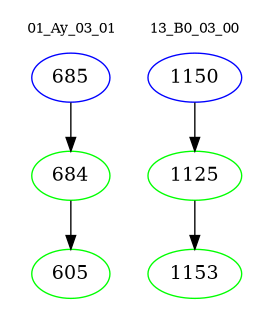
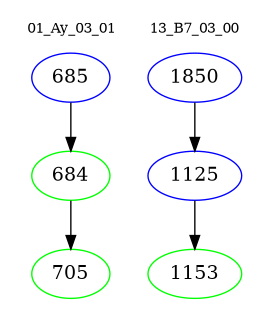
(195, 29) -> (195, 29)
(195, 78) -> (195, 78)
(195, 176) -> (195, 176)
(71, 274) -> (71, 274)
